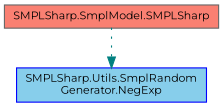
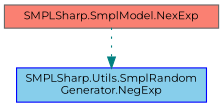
(112, 17) -> (112, 17)
